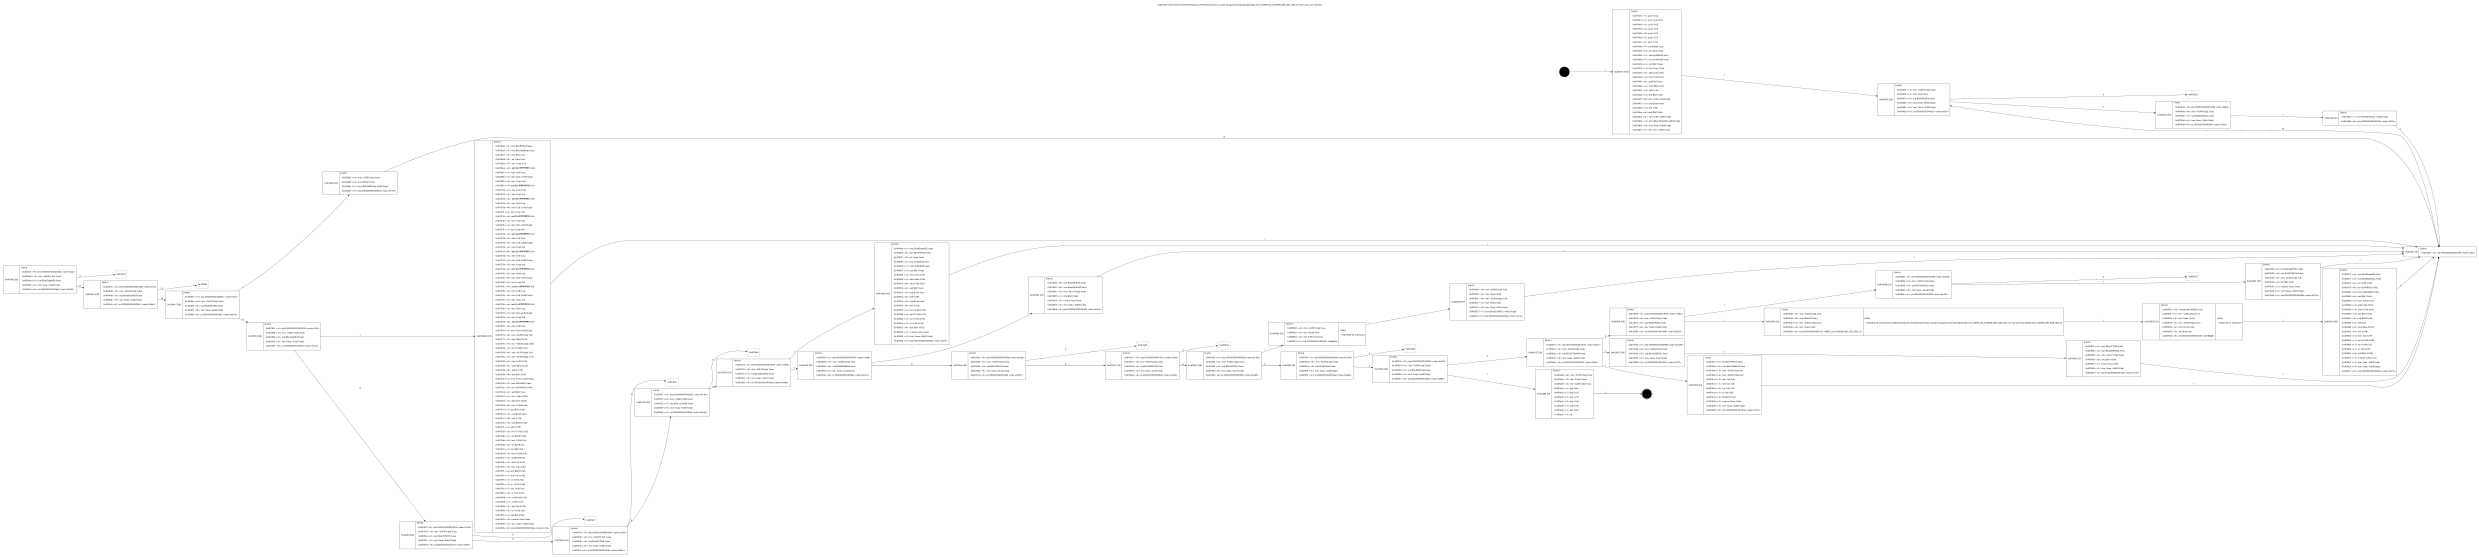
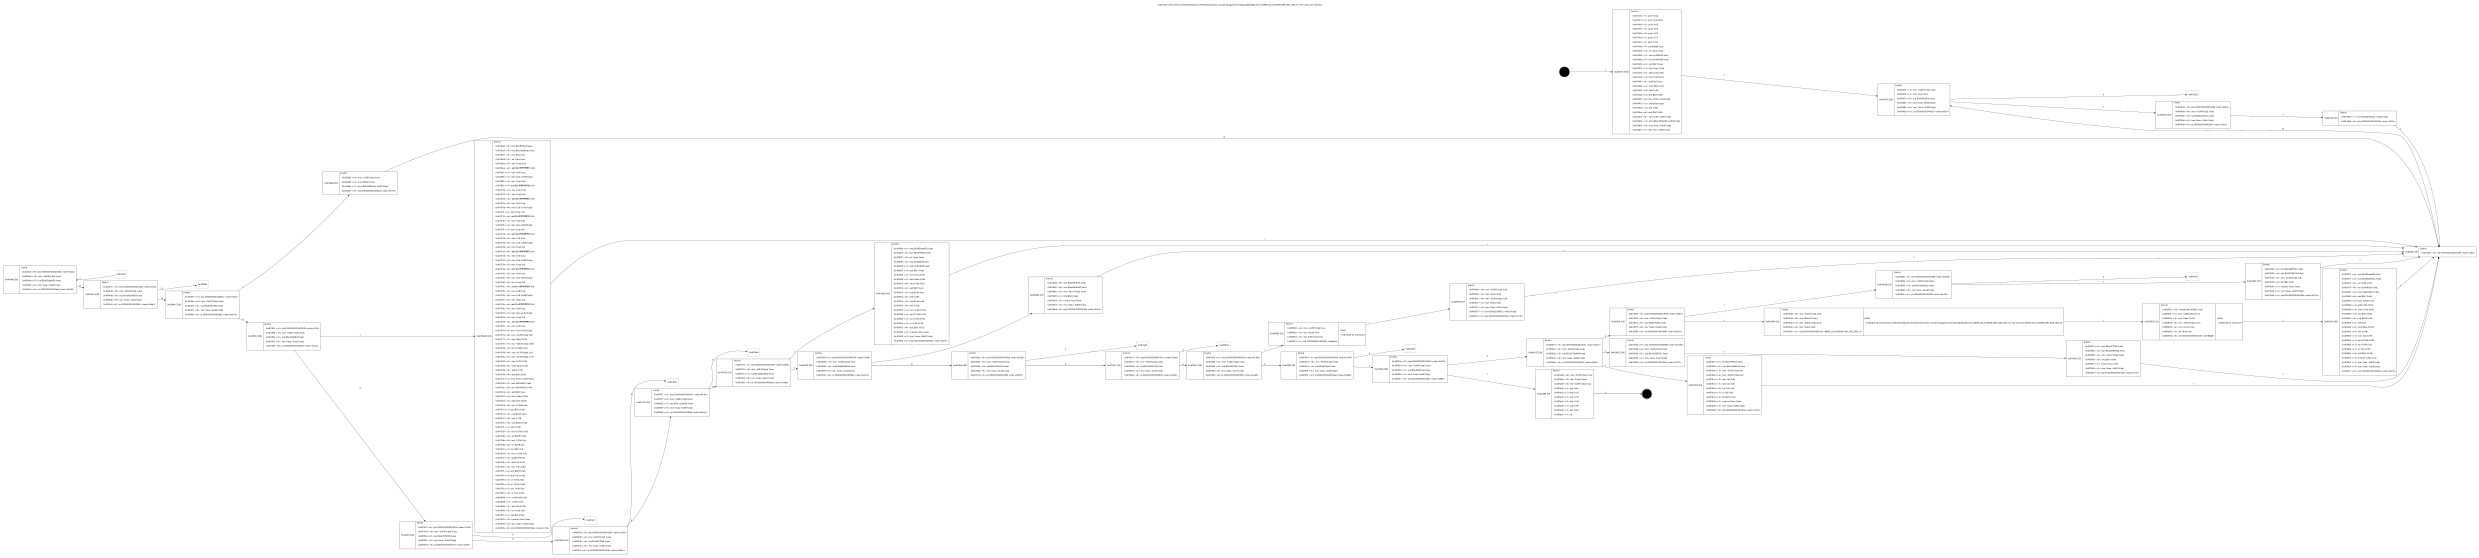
(95, 276) -> (96, 278)
